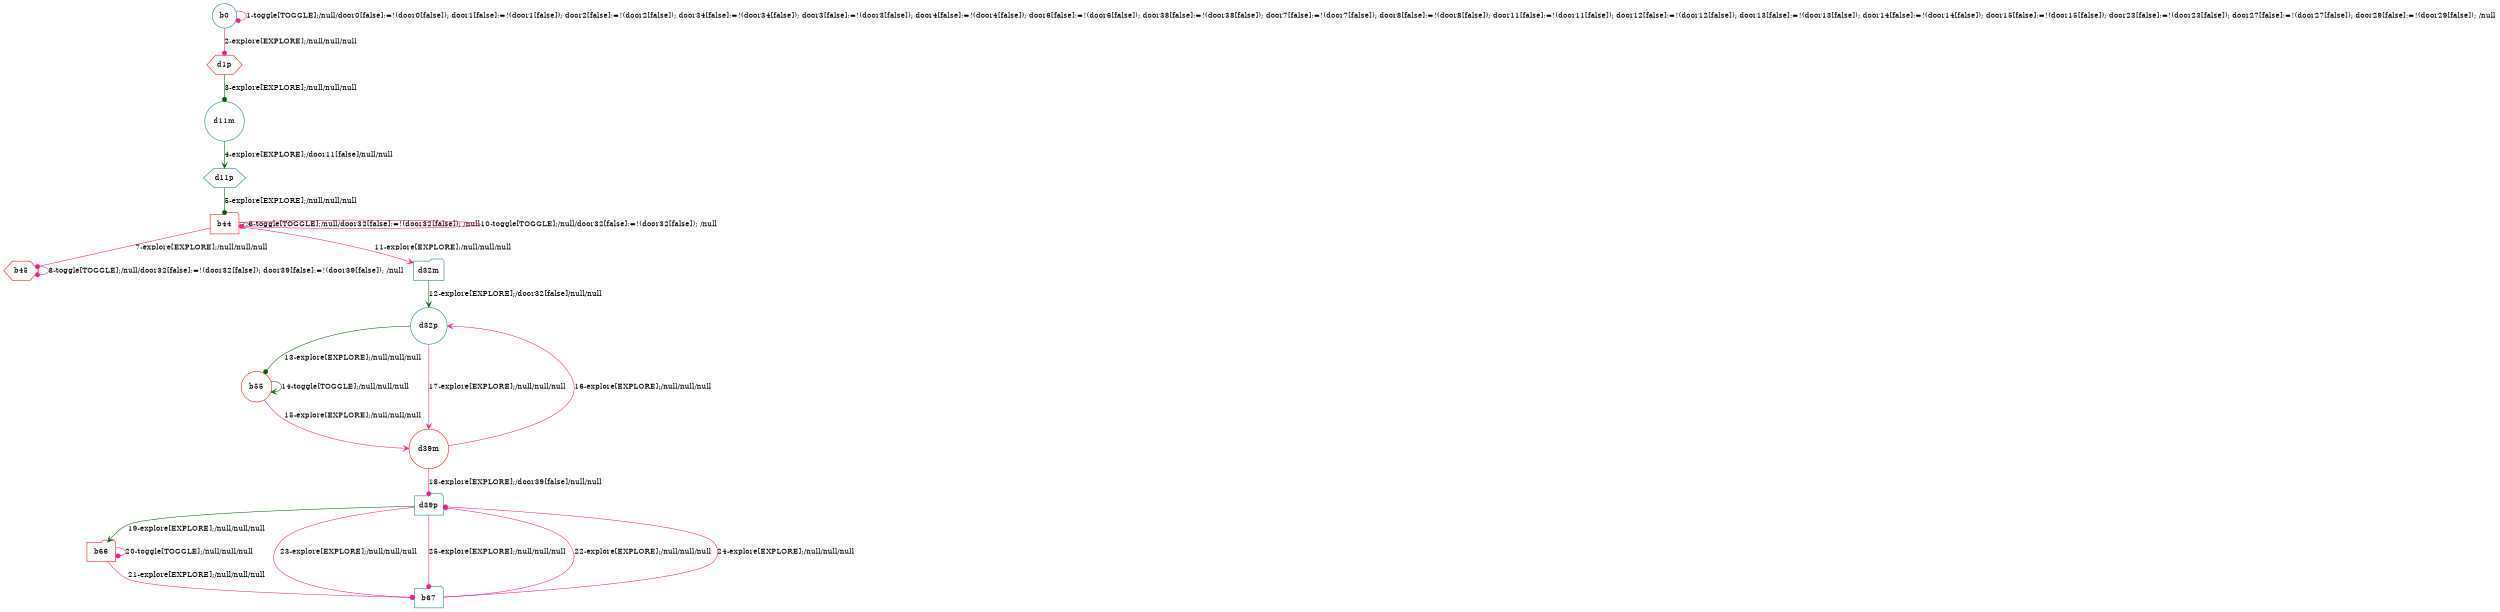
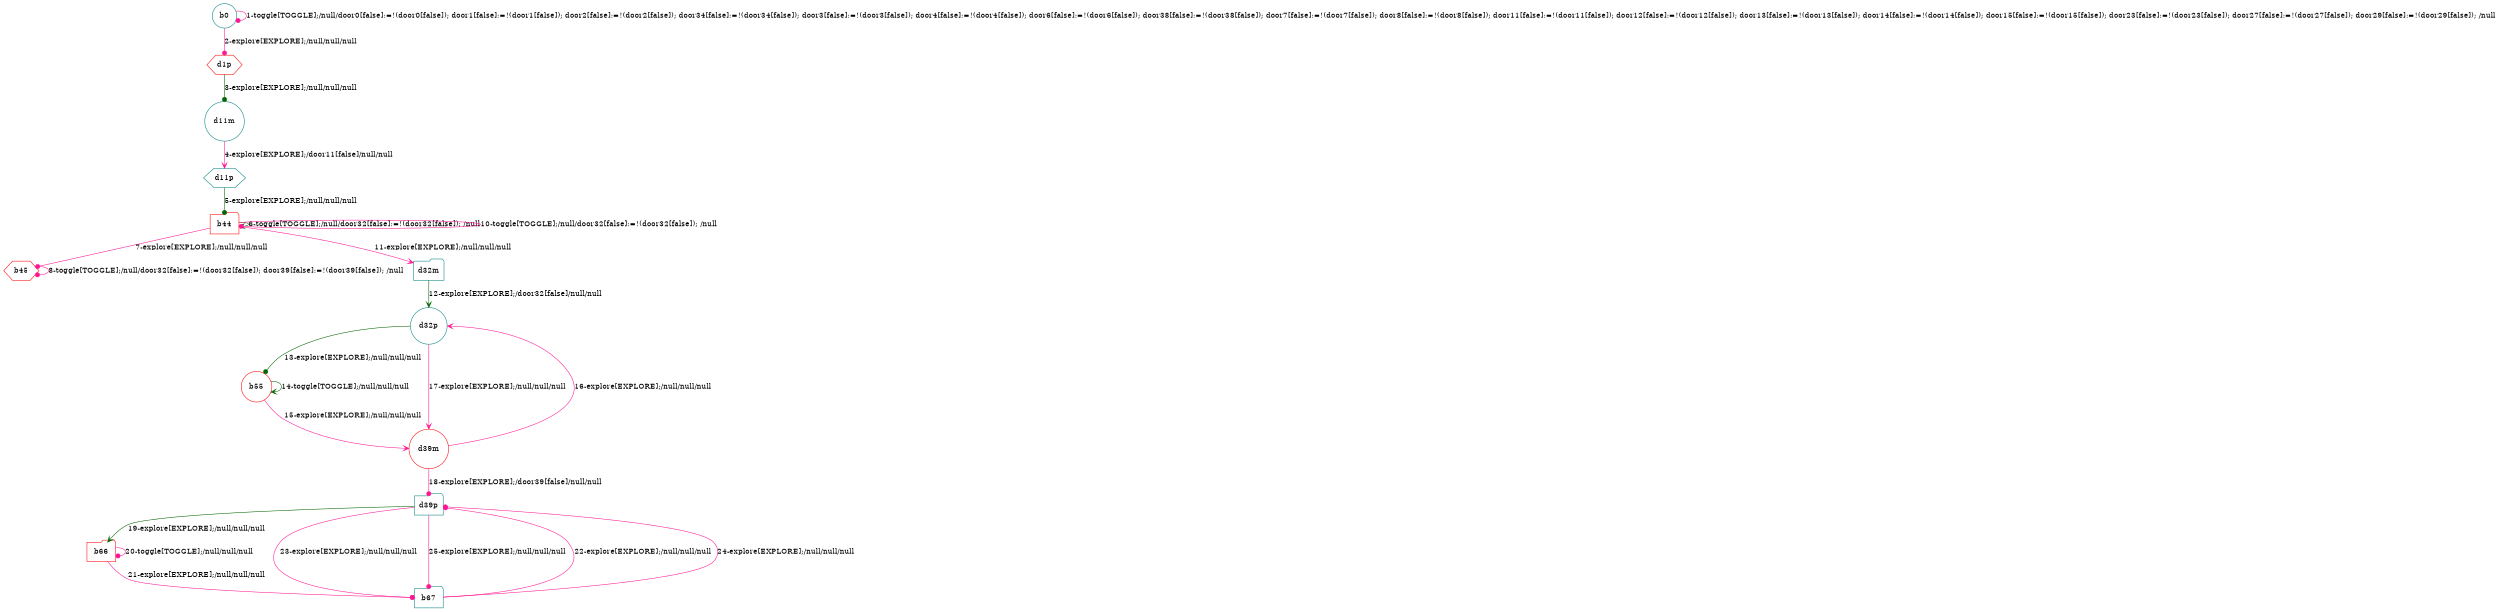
(225, 152) -> (225, 152)
